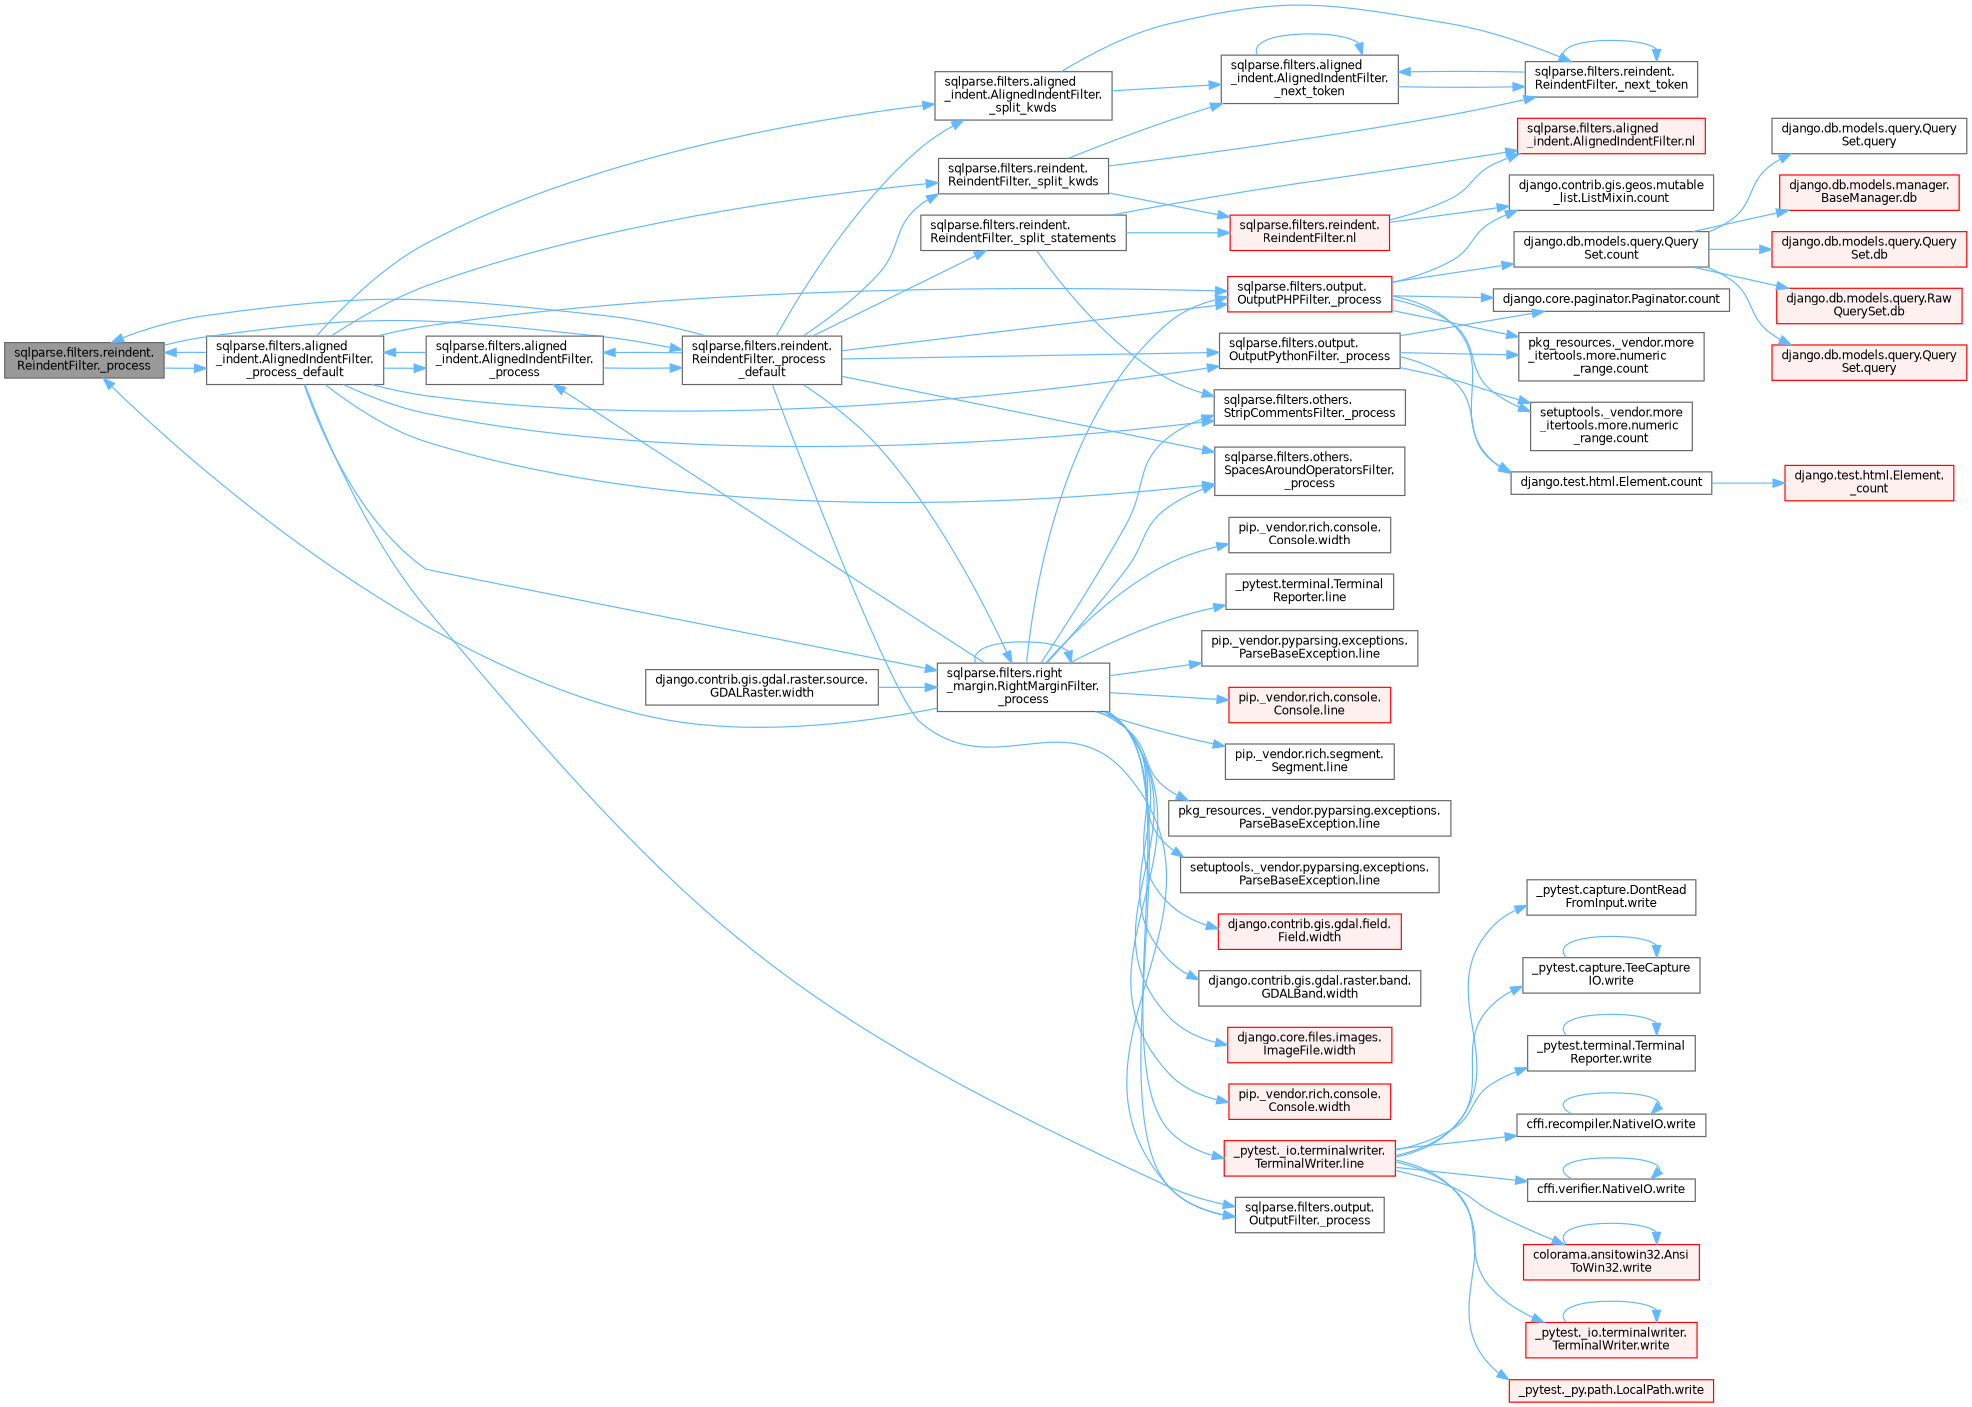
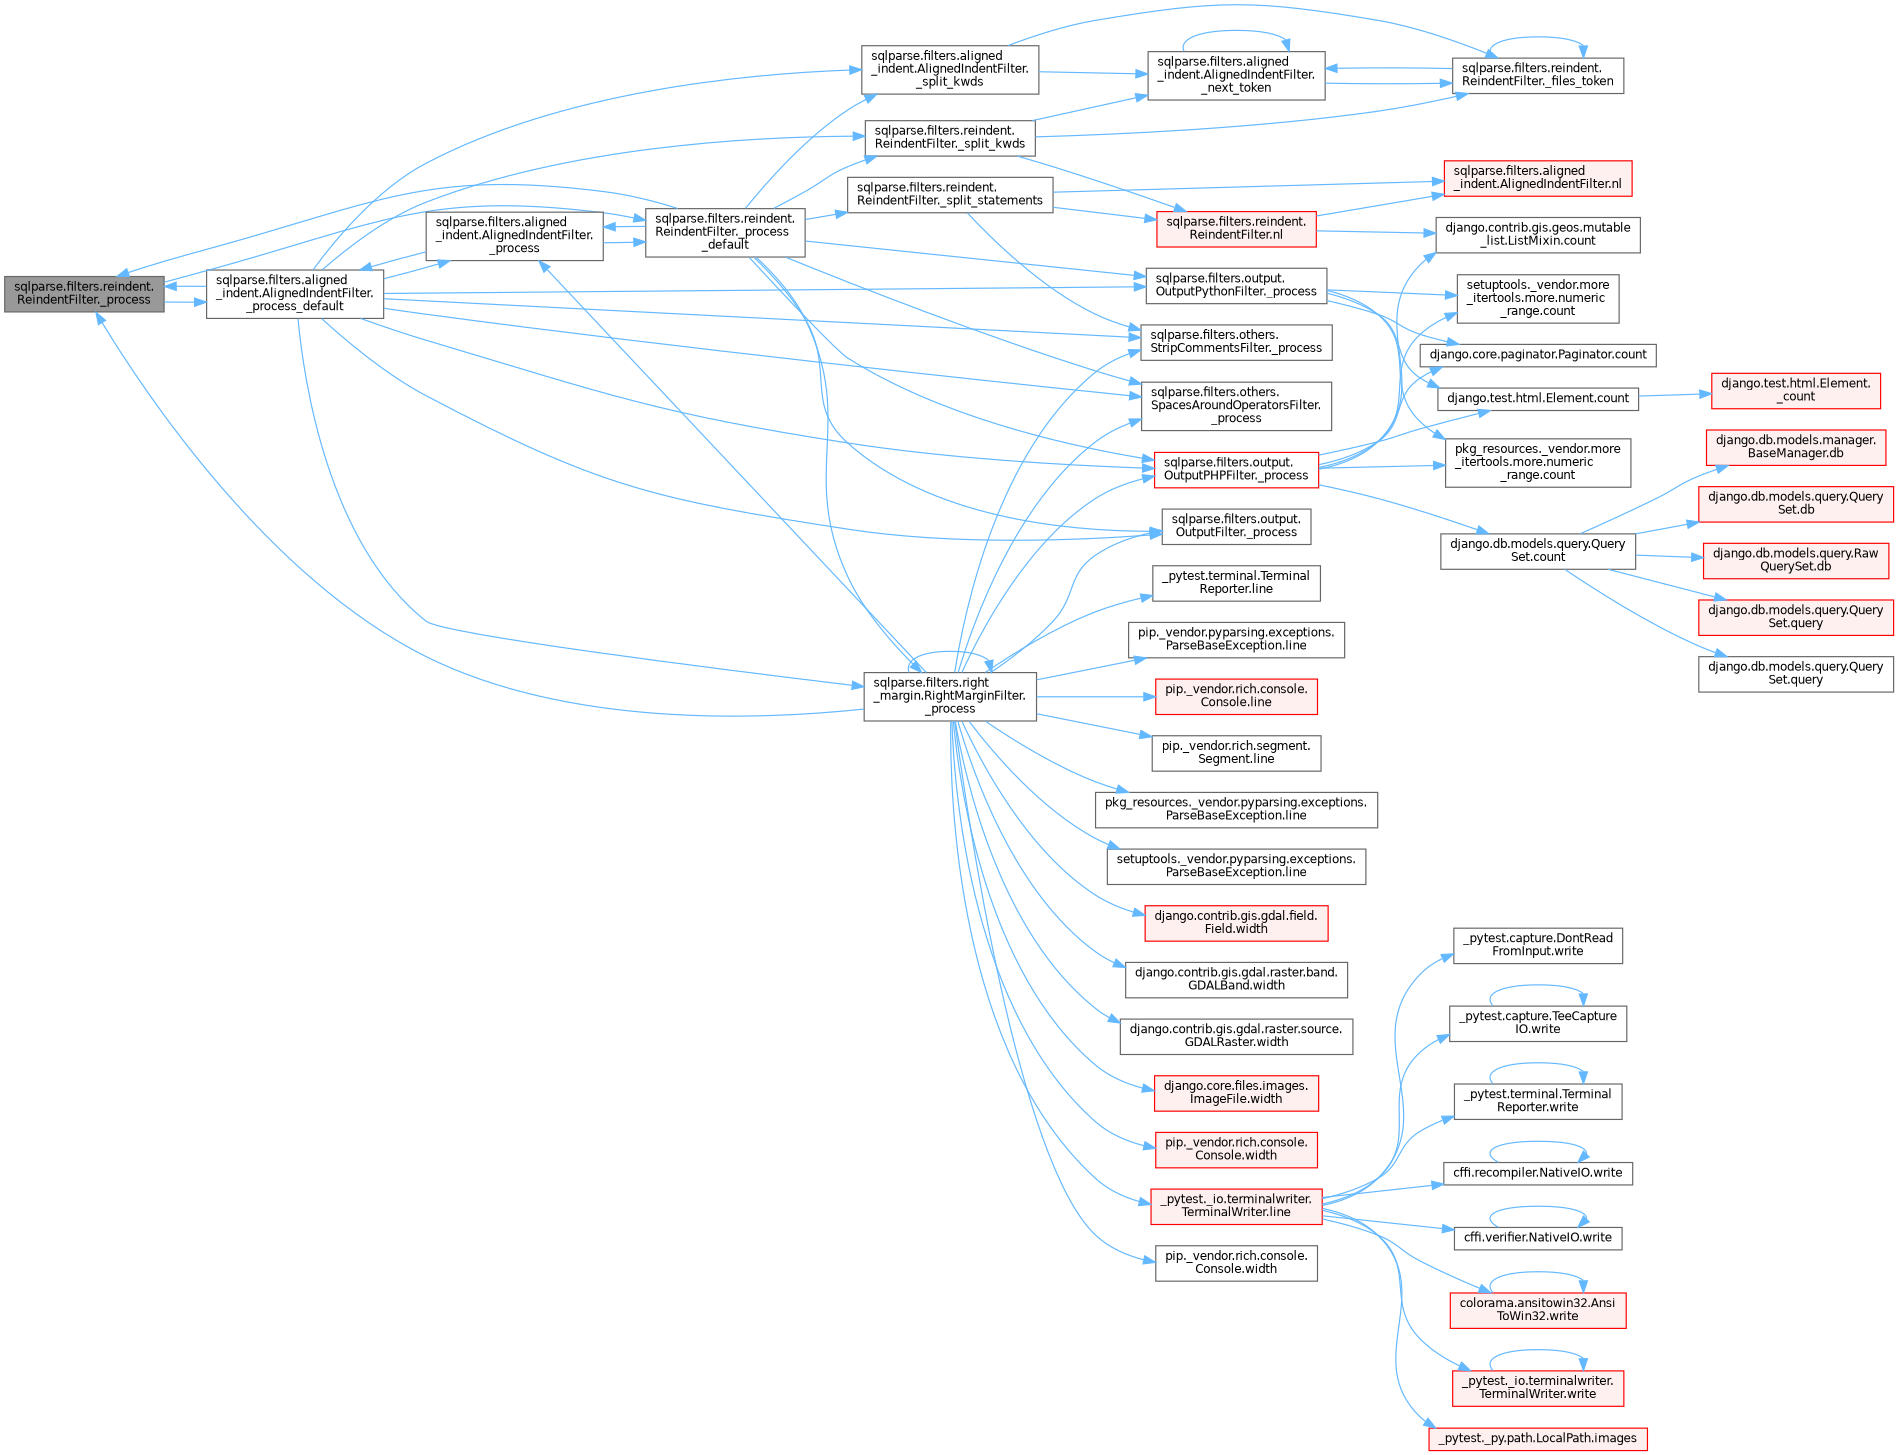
(1611, 79) -> (1538, 76)
(908, 687) -> (1005, 885)
(1611, 1391) -> (1538, 1439)
